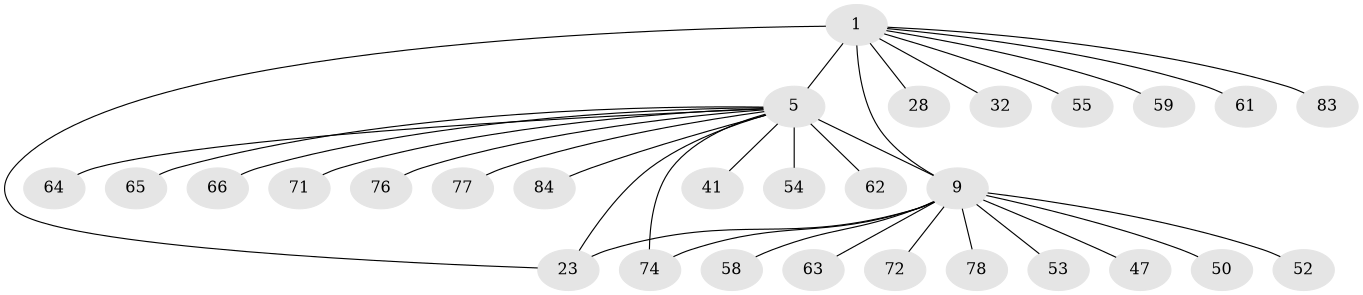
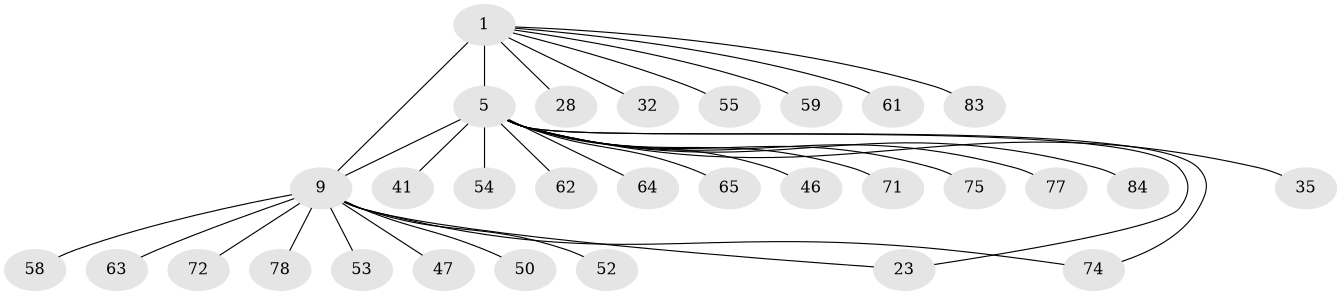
(127, 106) -> none
(218, 188) -> (811, 188)
(381, 188) -> (975, 188)
none -> (1306, 188)
